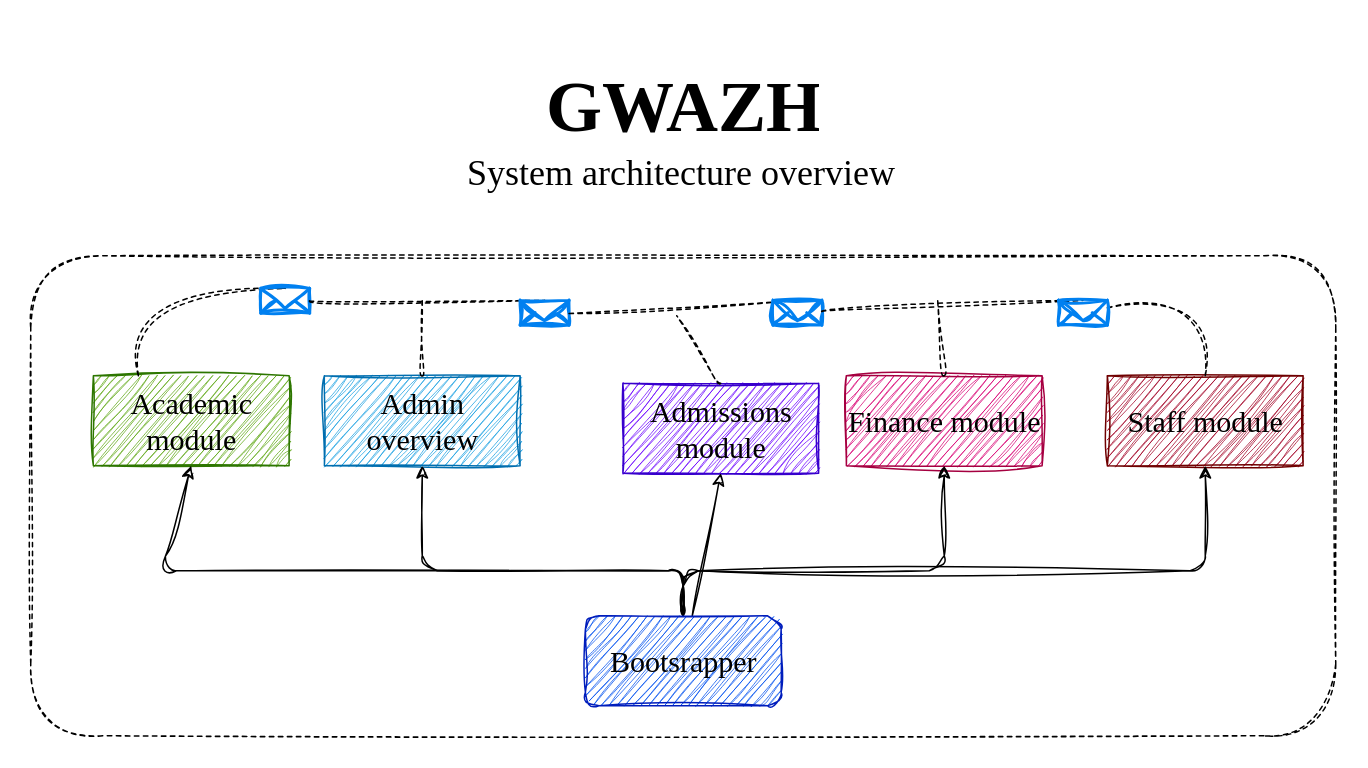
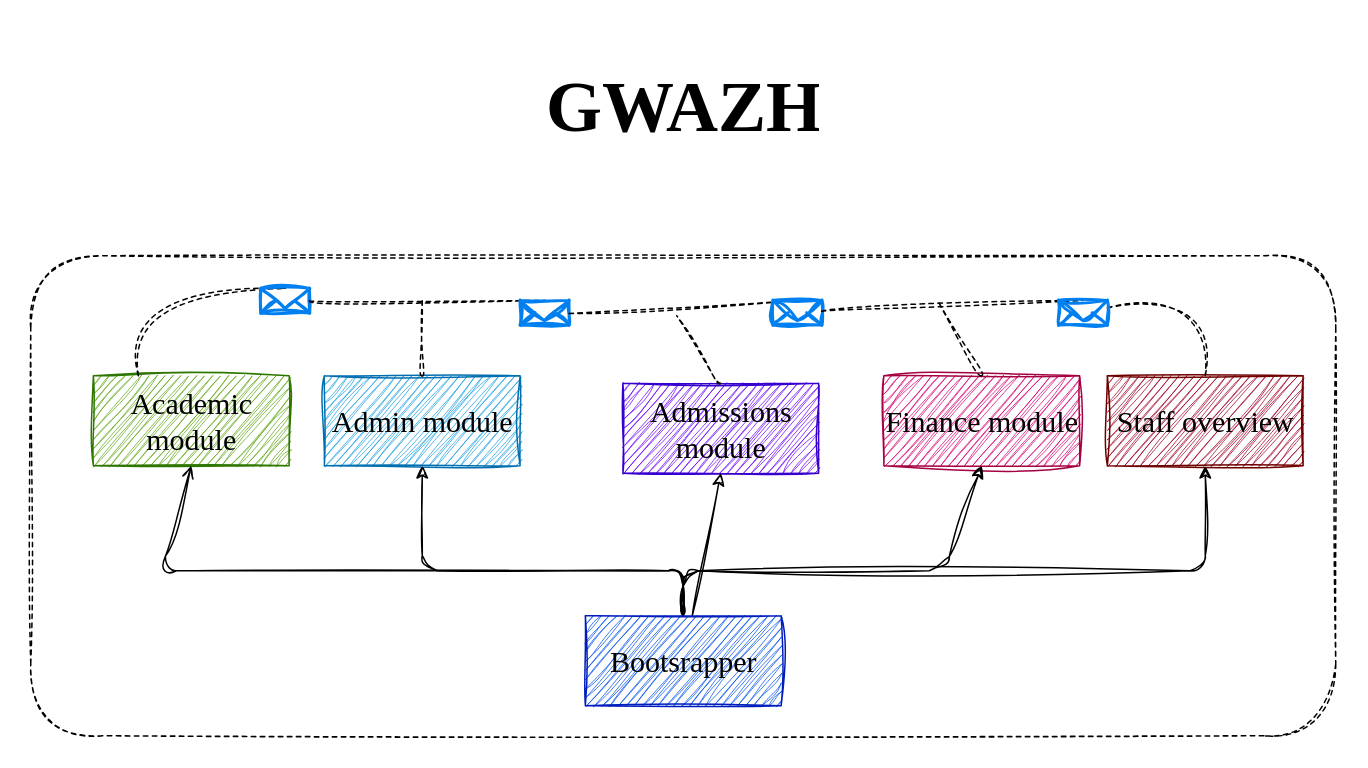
(682, 173) -> none
(423, 421) -> (423, 421)
(944, 421) -> (982, 421)
(1206, 421) -> (1206, 421)
(187, 481) -> (188, 479)
(683, 661) -> (683, 661)
